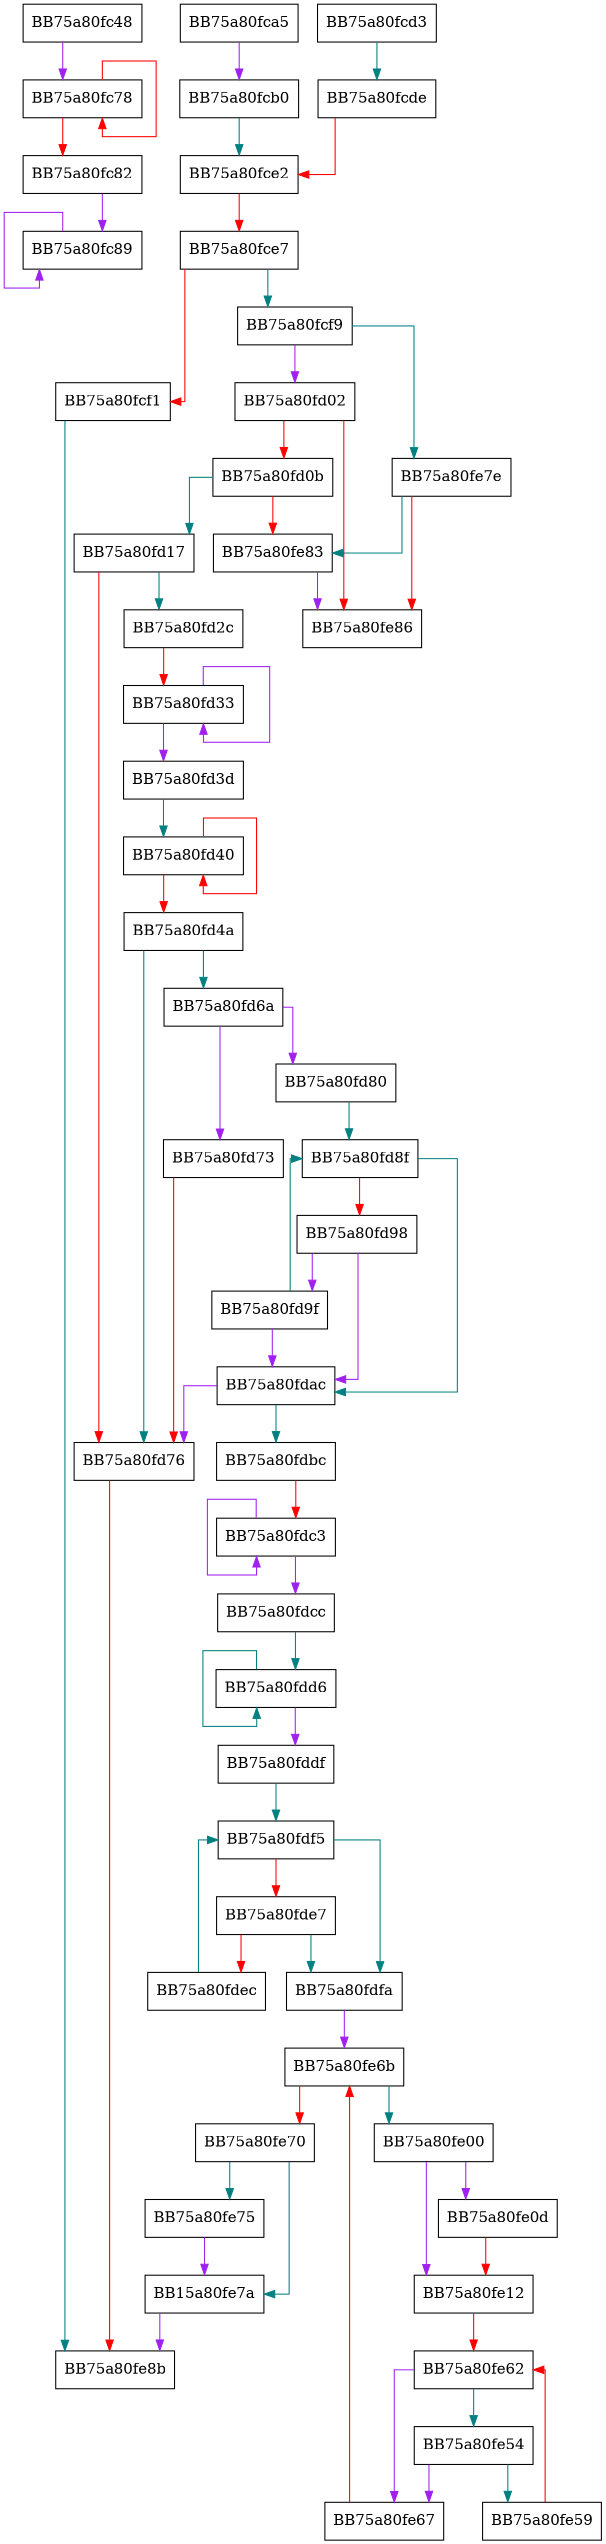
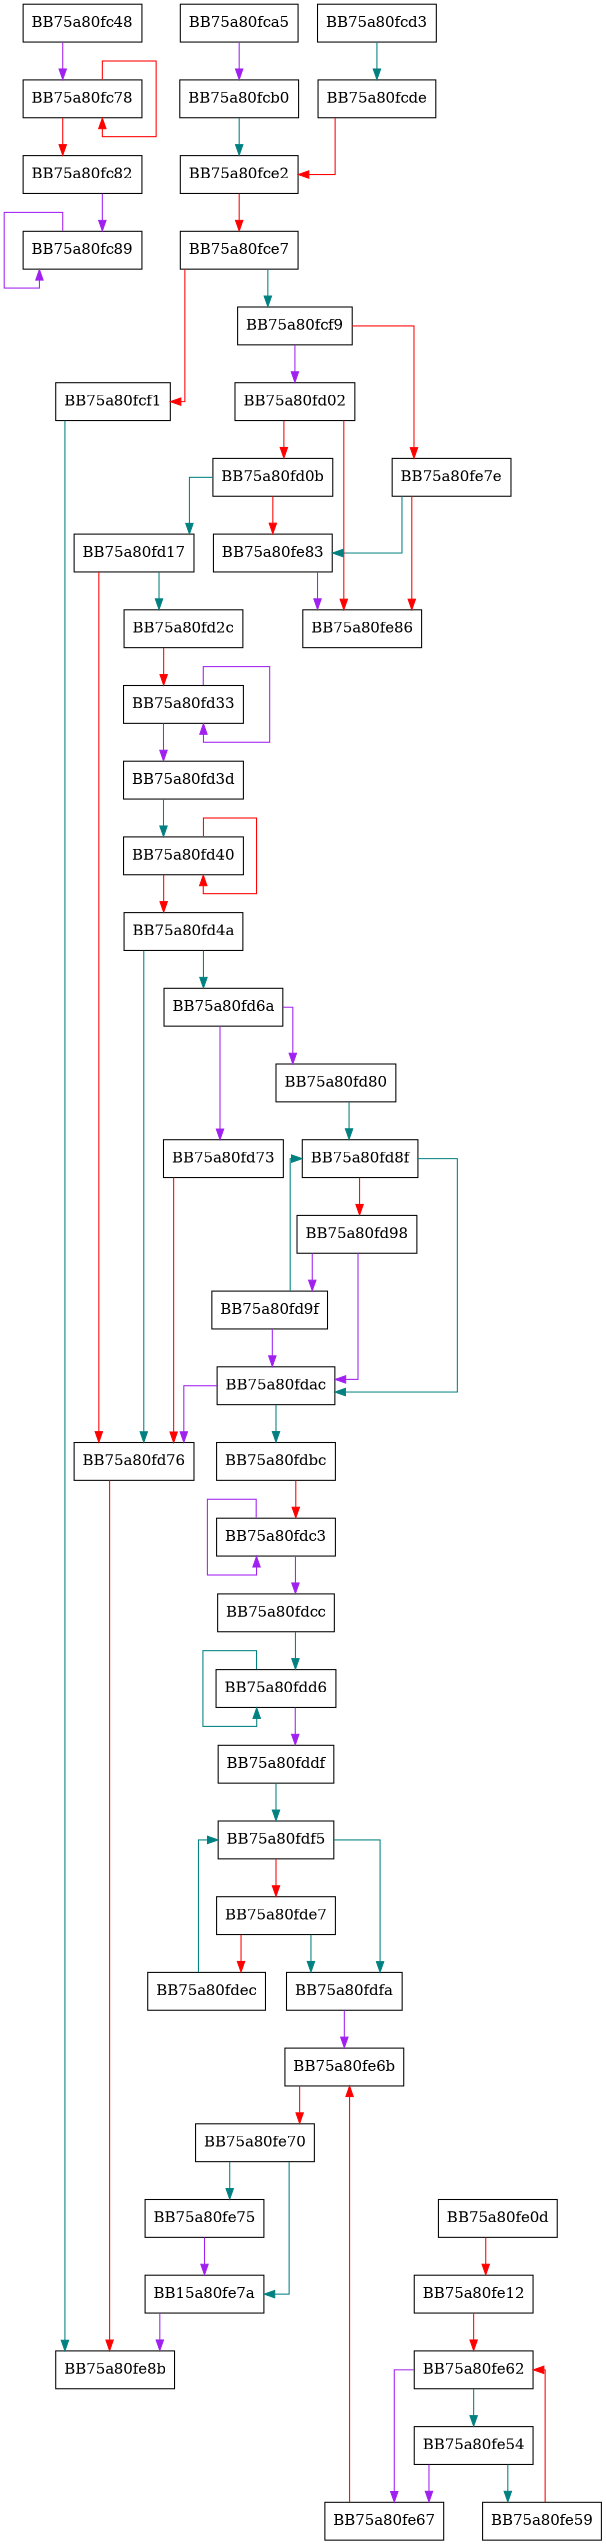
(414, 356) -> (414, 356)
(434, 2143) -> none
